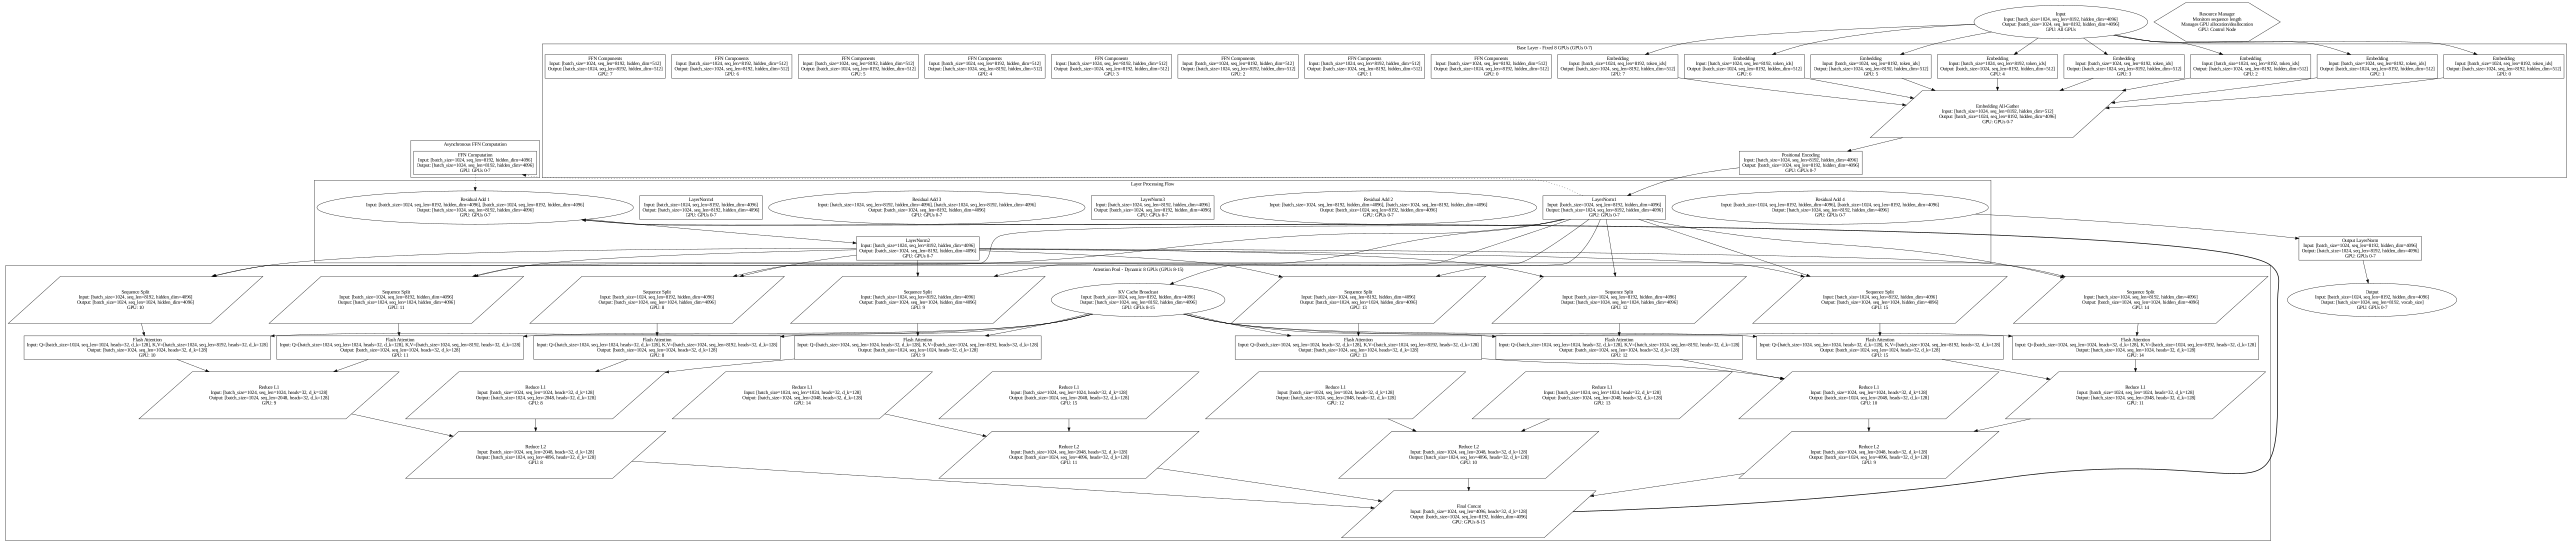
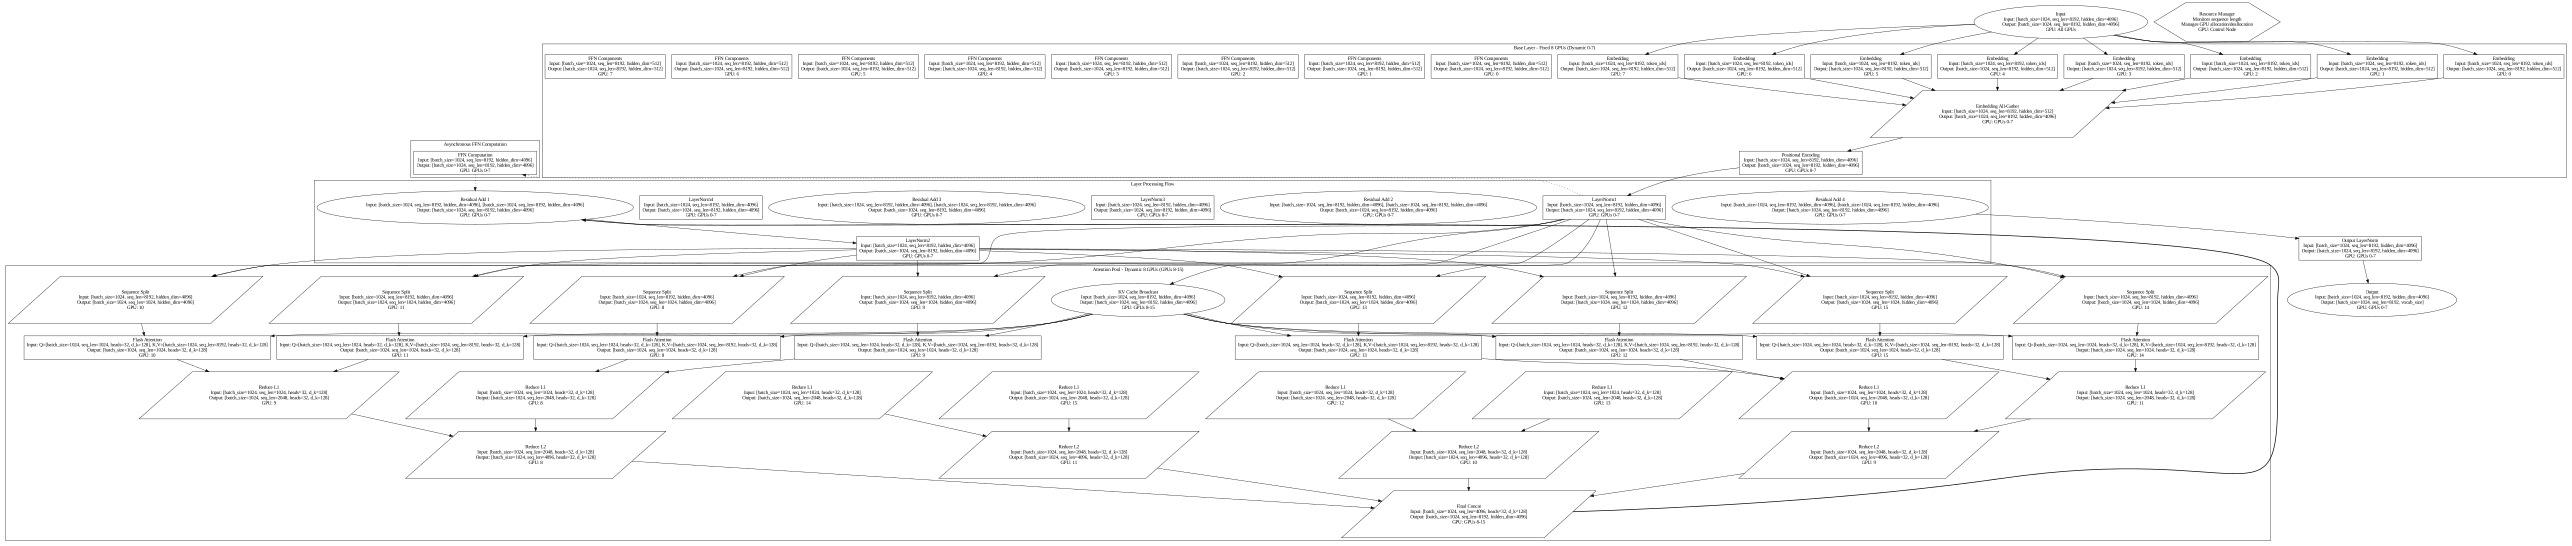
(1555, 48) -> (1555, 48)
